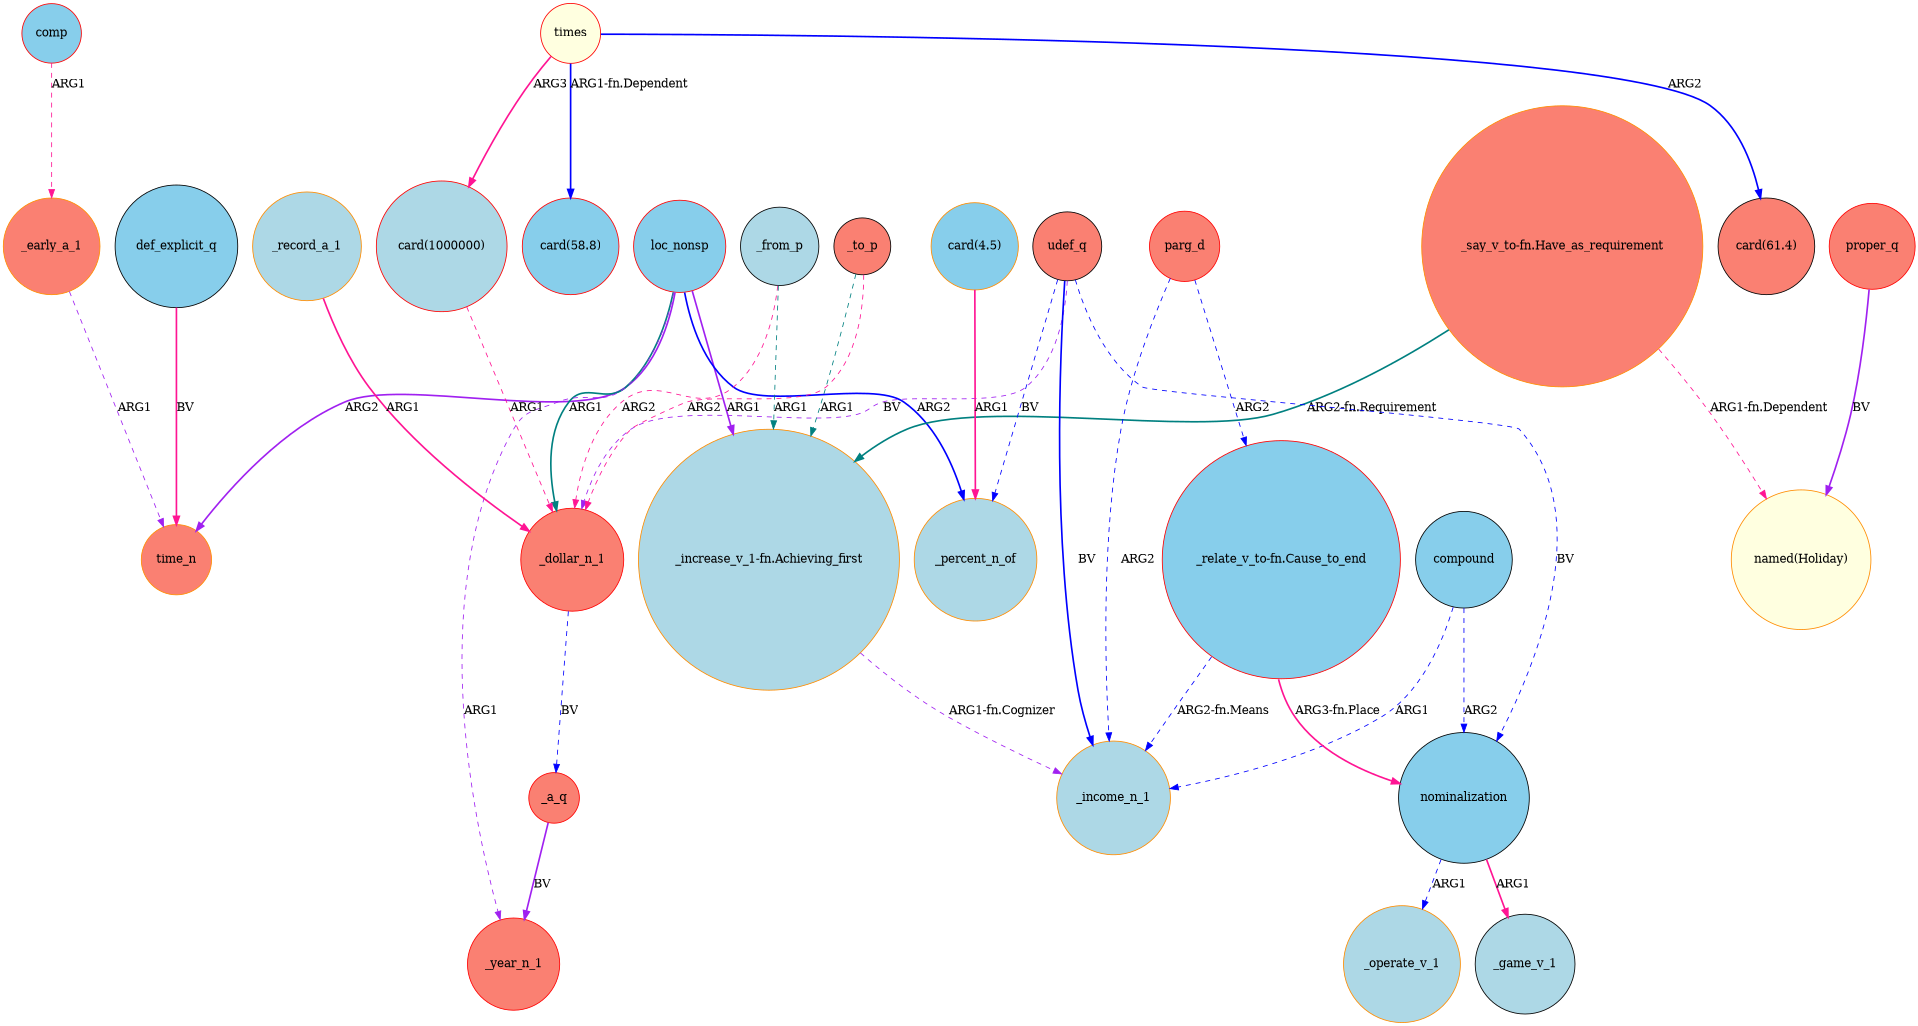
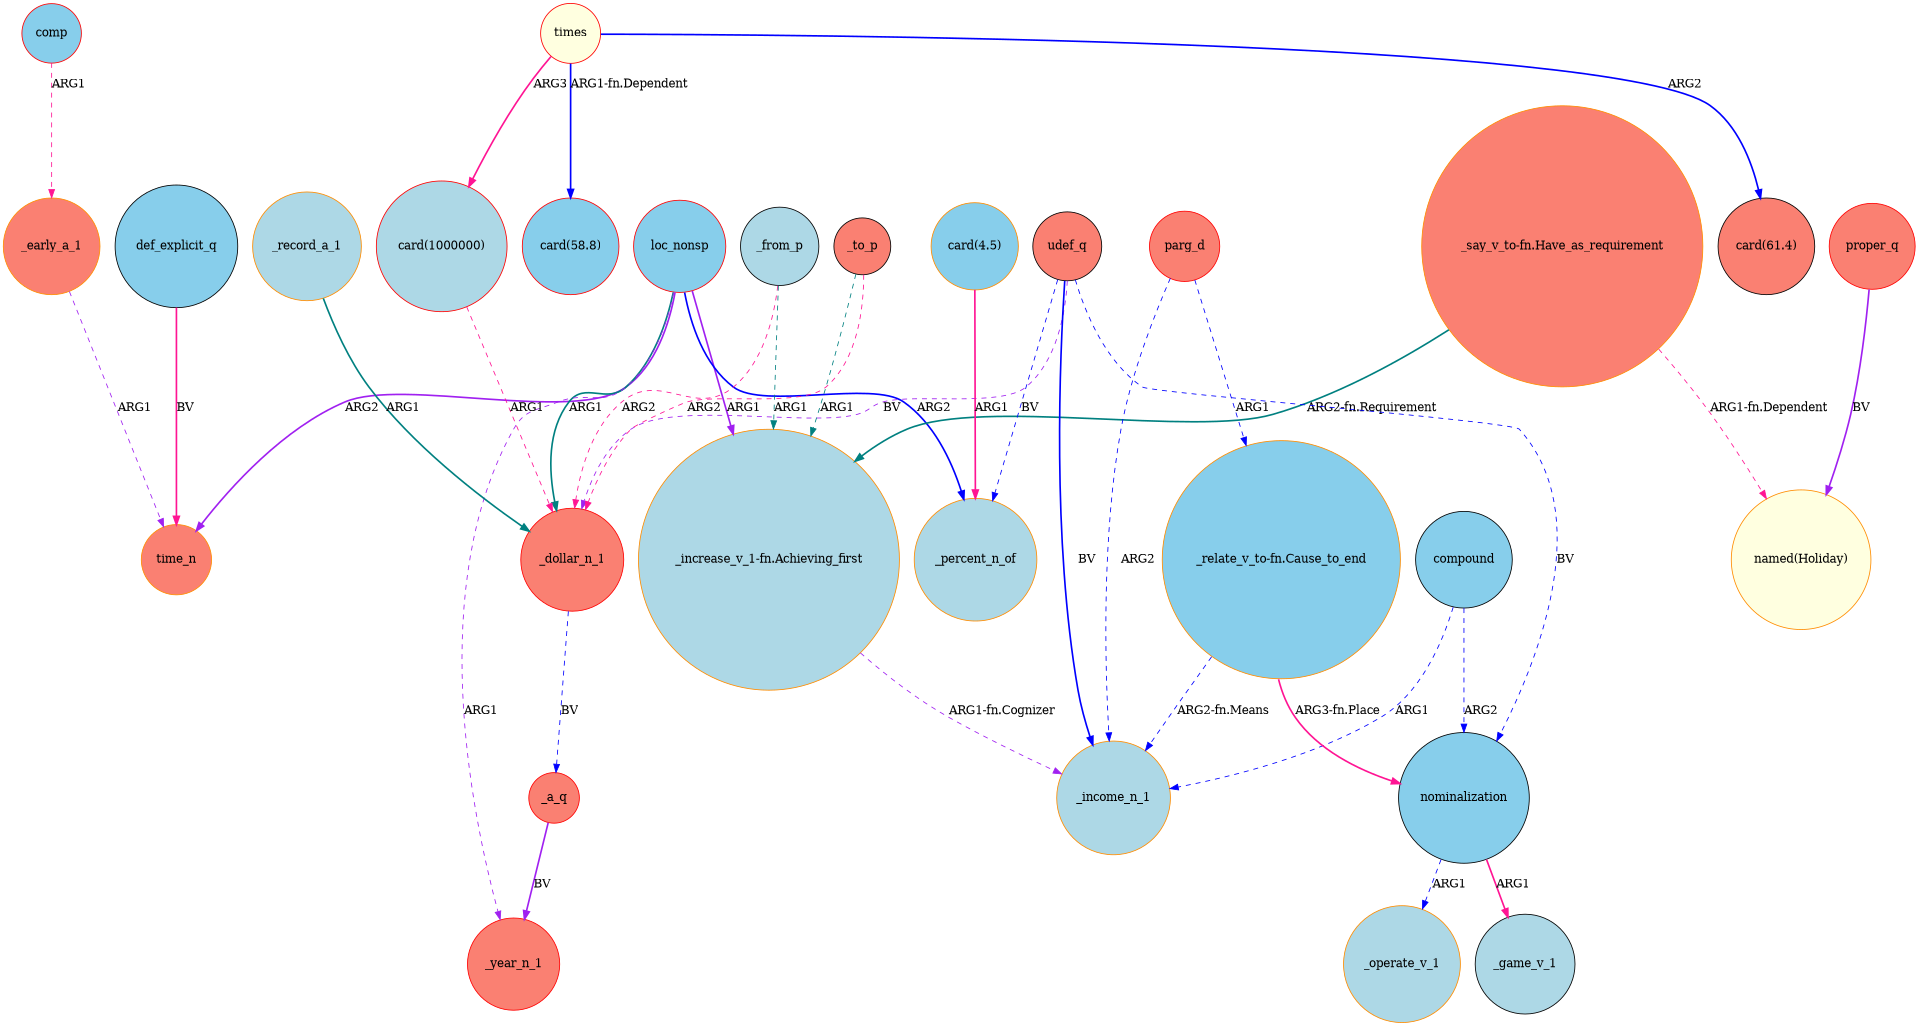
(1253, 408) -> (1253, 408)
(404, 428) -> (404, 428)
(1281, 560) -> (1281, 560)
